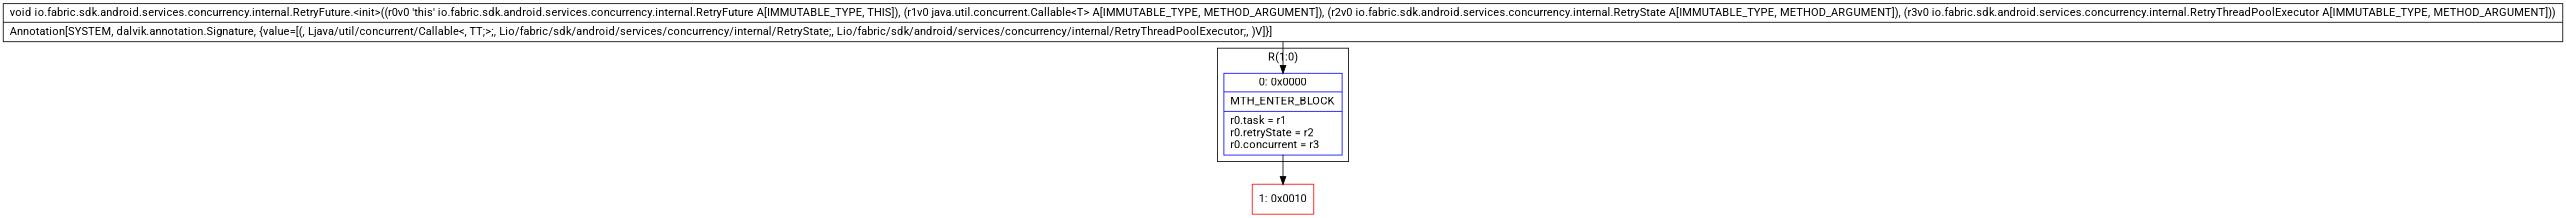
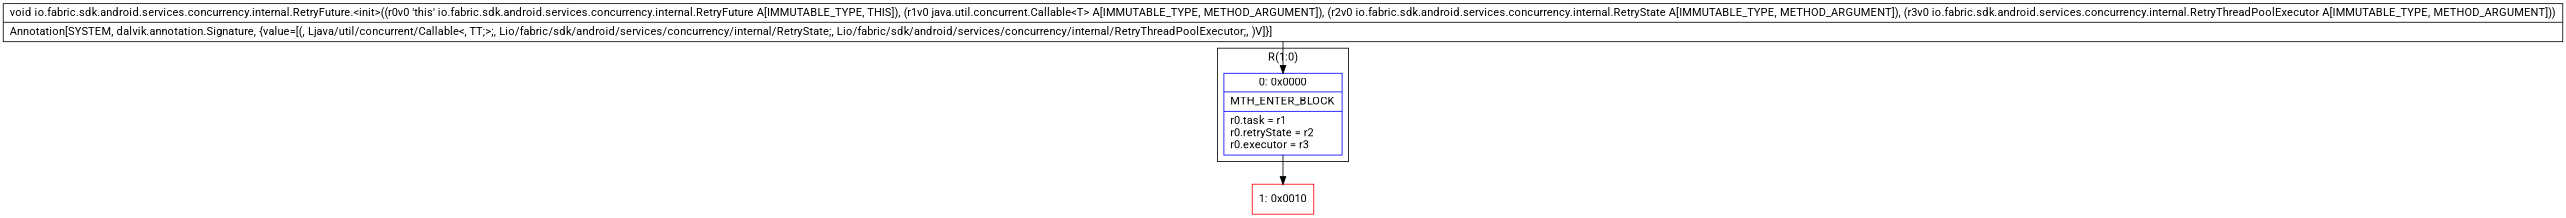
(1275, 145) -> (1270, 145)
